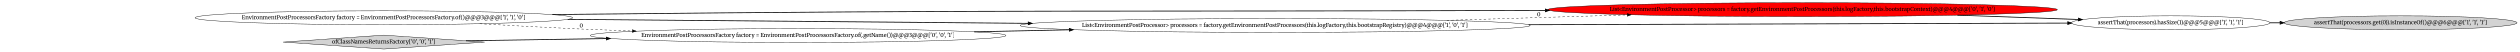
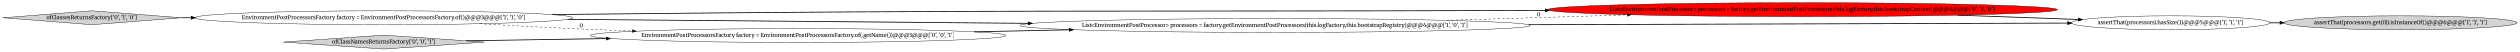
none -> (92, 18)
